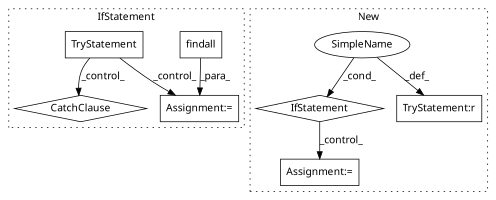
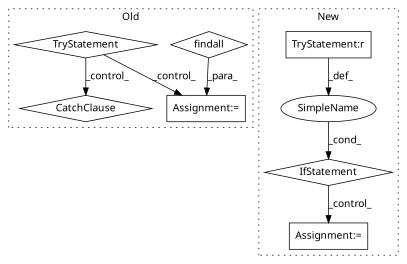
(126, 17) -> (131, 17)
(104, 45) -> (86, 45)
(201, 45) -> (209, 45)
(398, 74) -> (329, 73)
